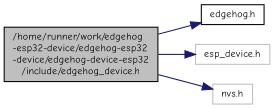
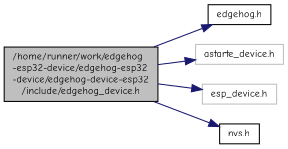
none -> (239, 54)
(233, 94) -> (239, 134)
